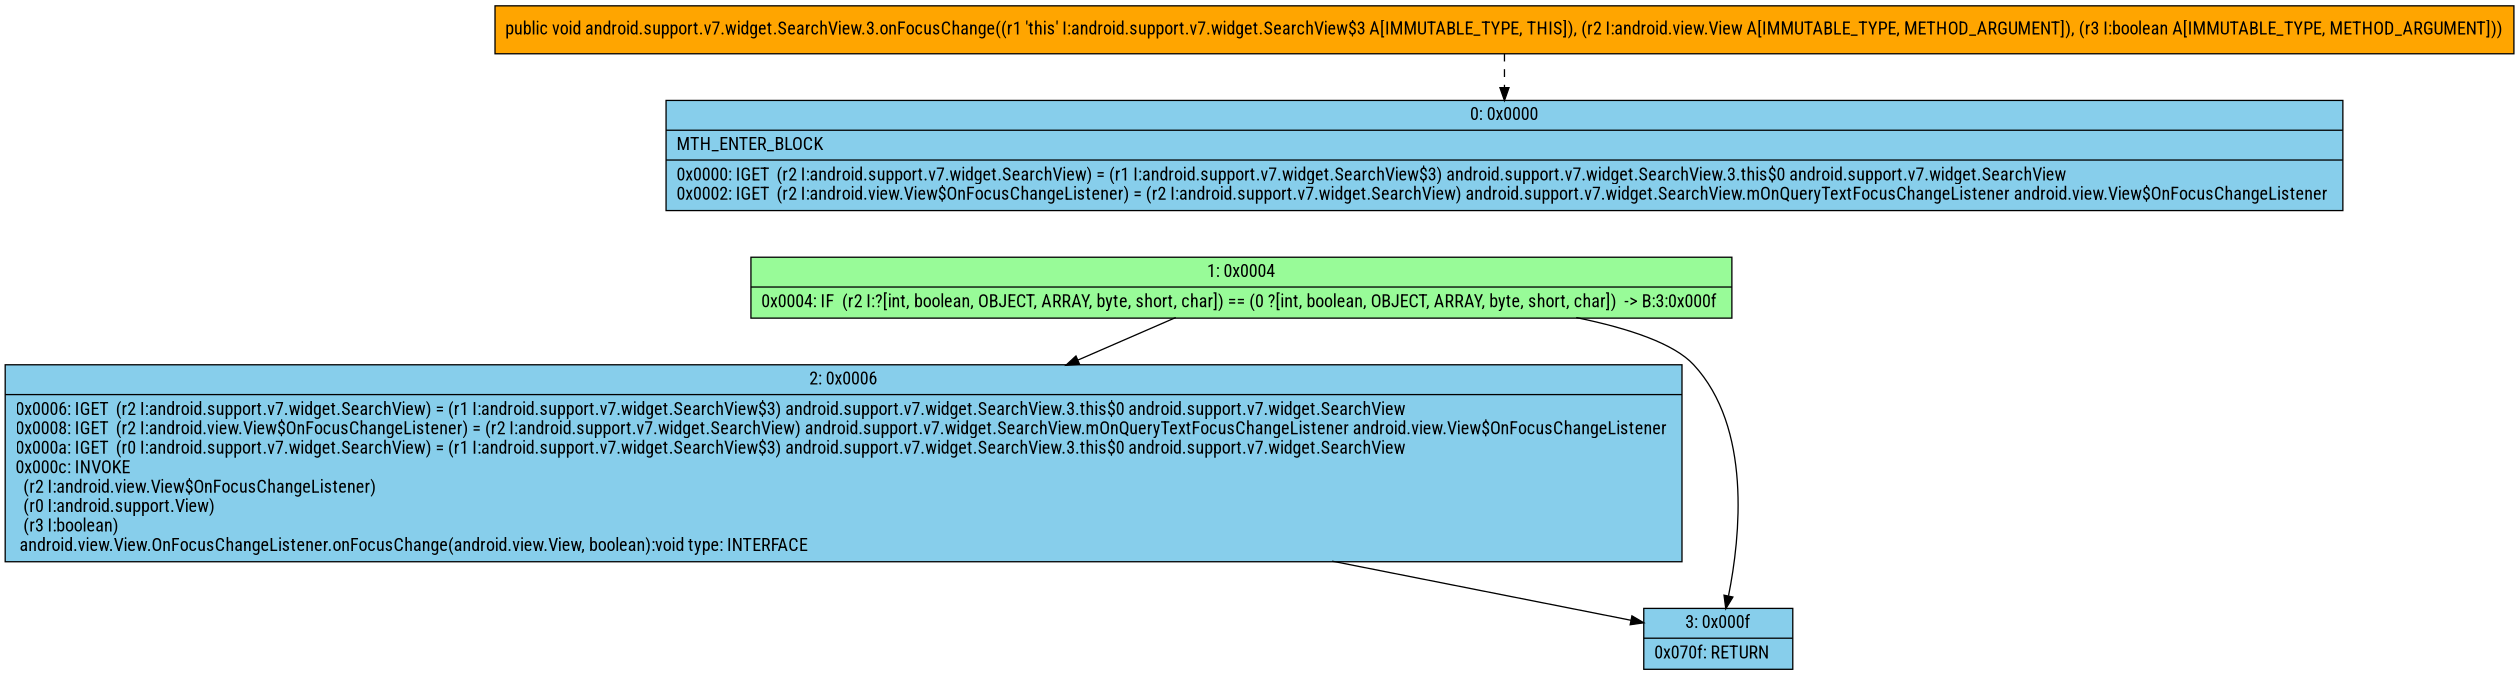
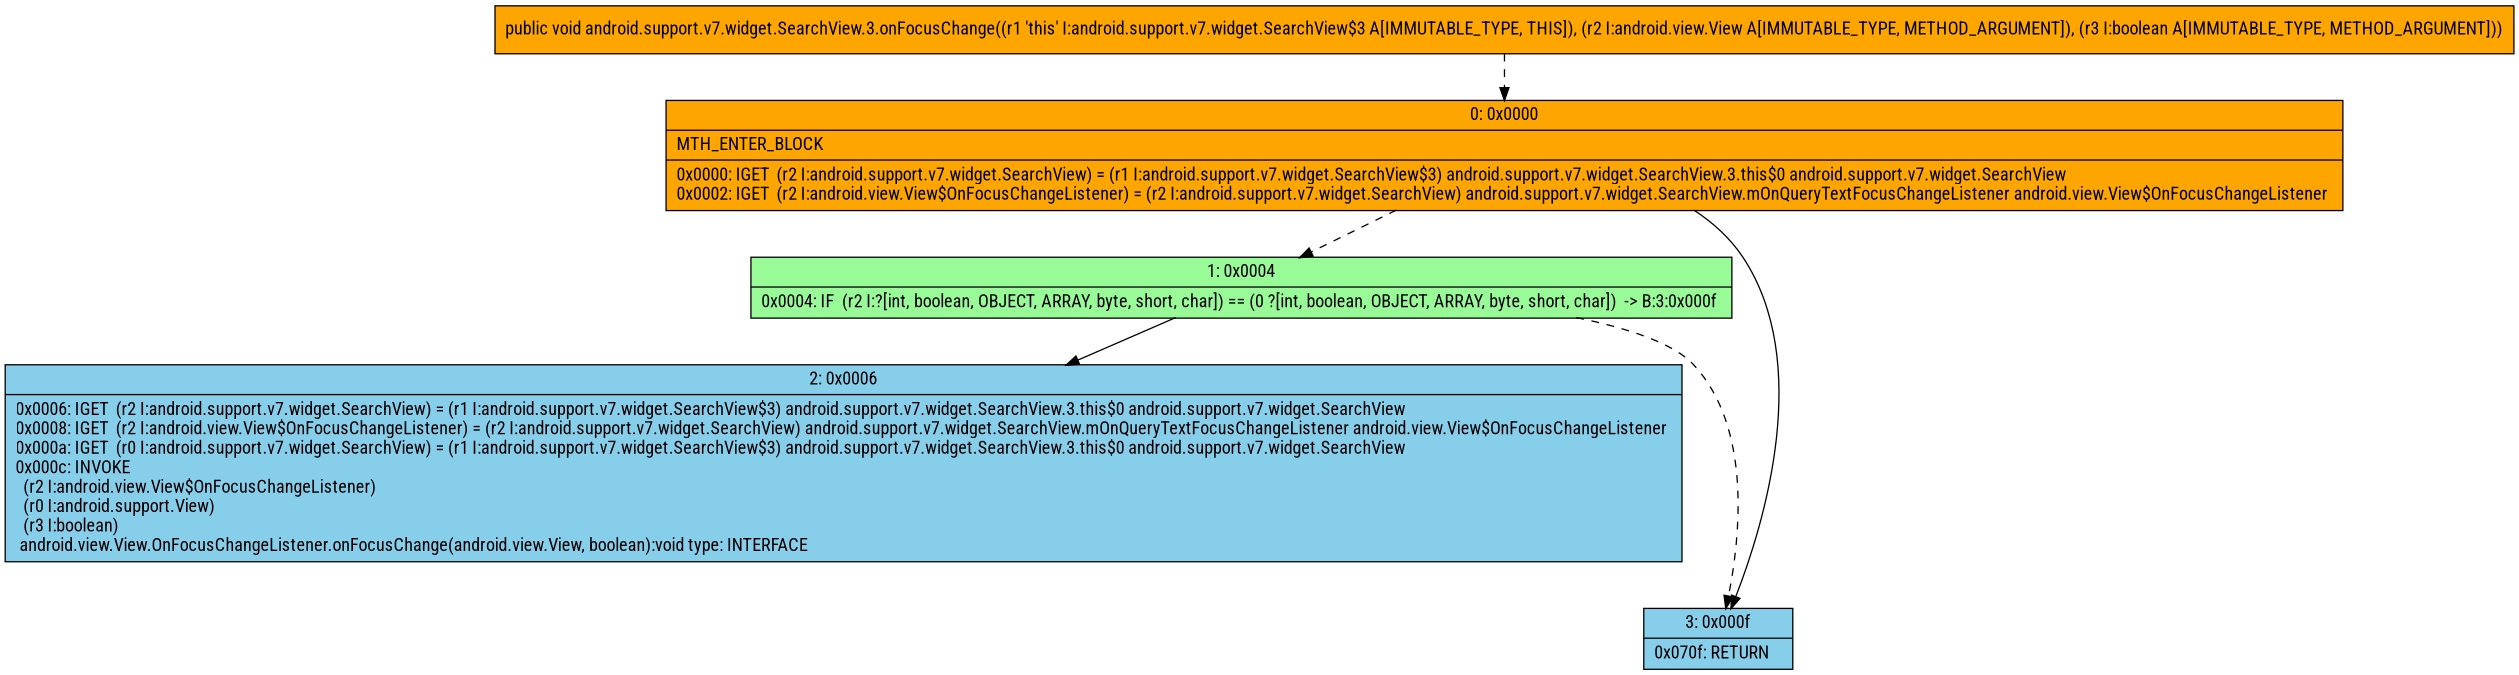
(1504, 156) -> (1504, 156)
none -> (1354, 231)
(1723, 413) -> (1723, 413)
(1482, 591) -> (1779, 392)
